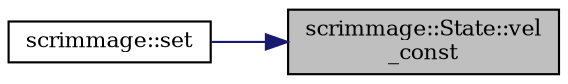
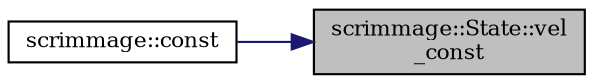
(110, 42) -> (123, 42)
